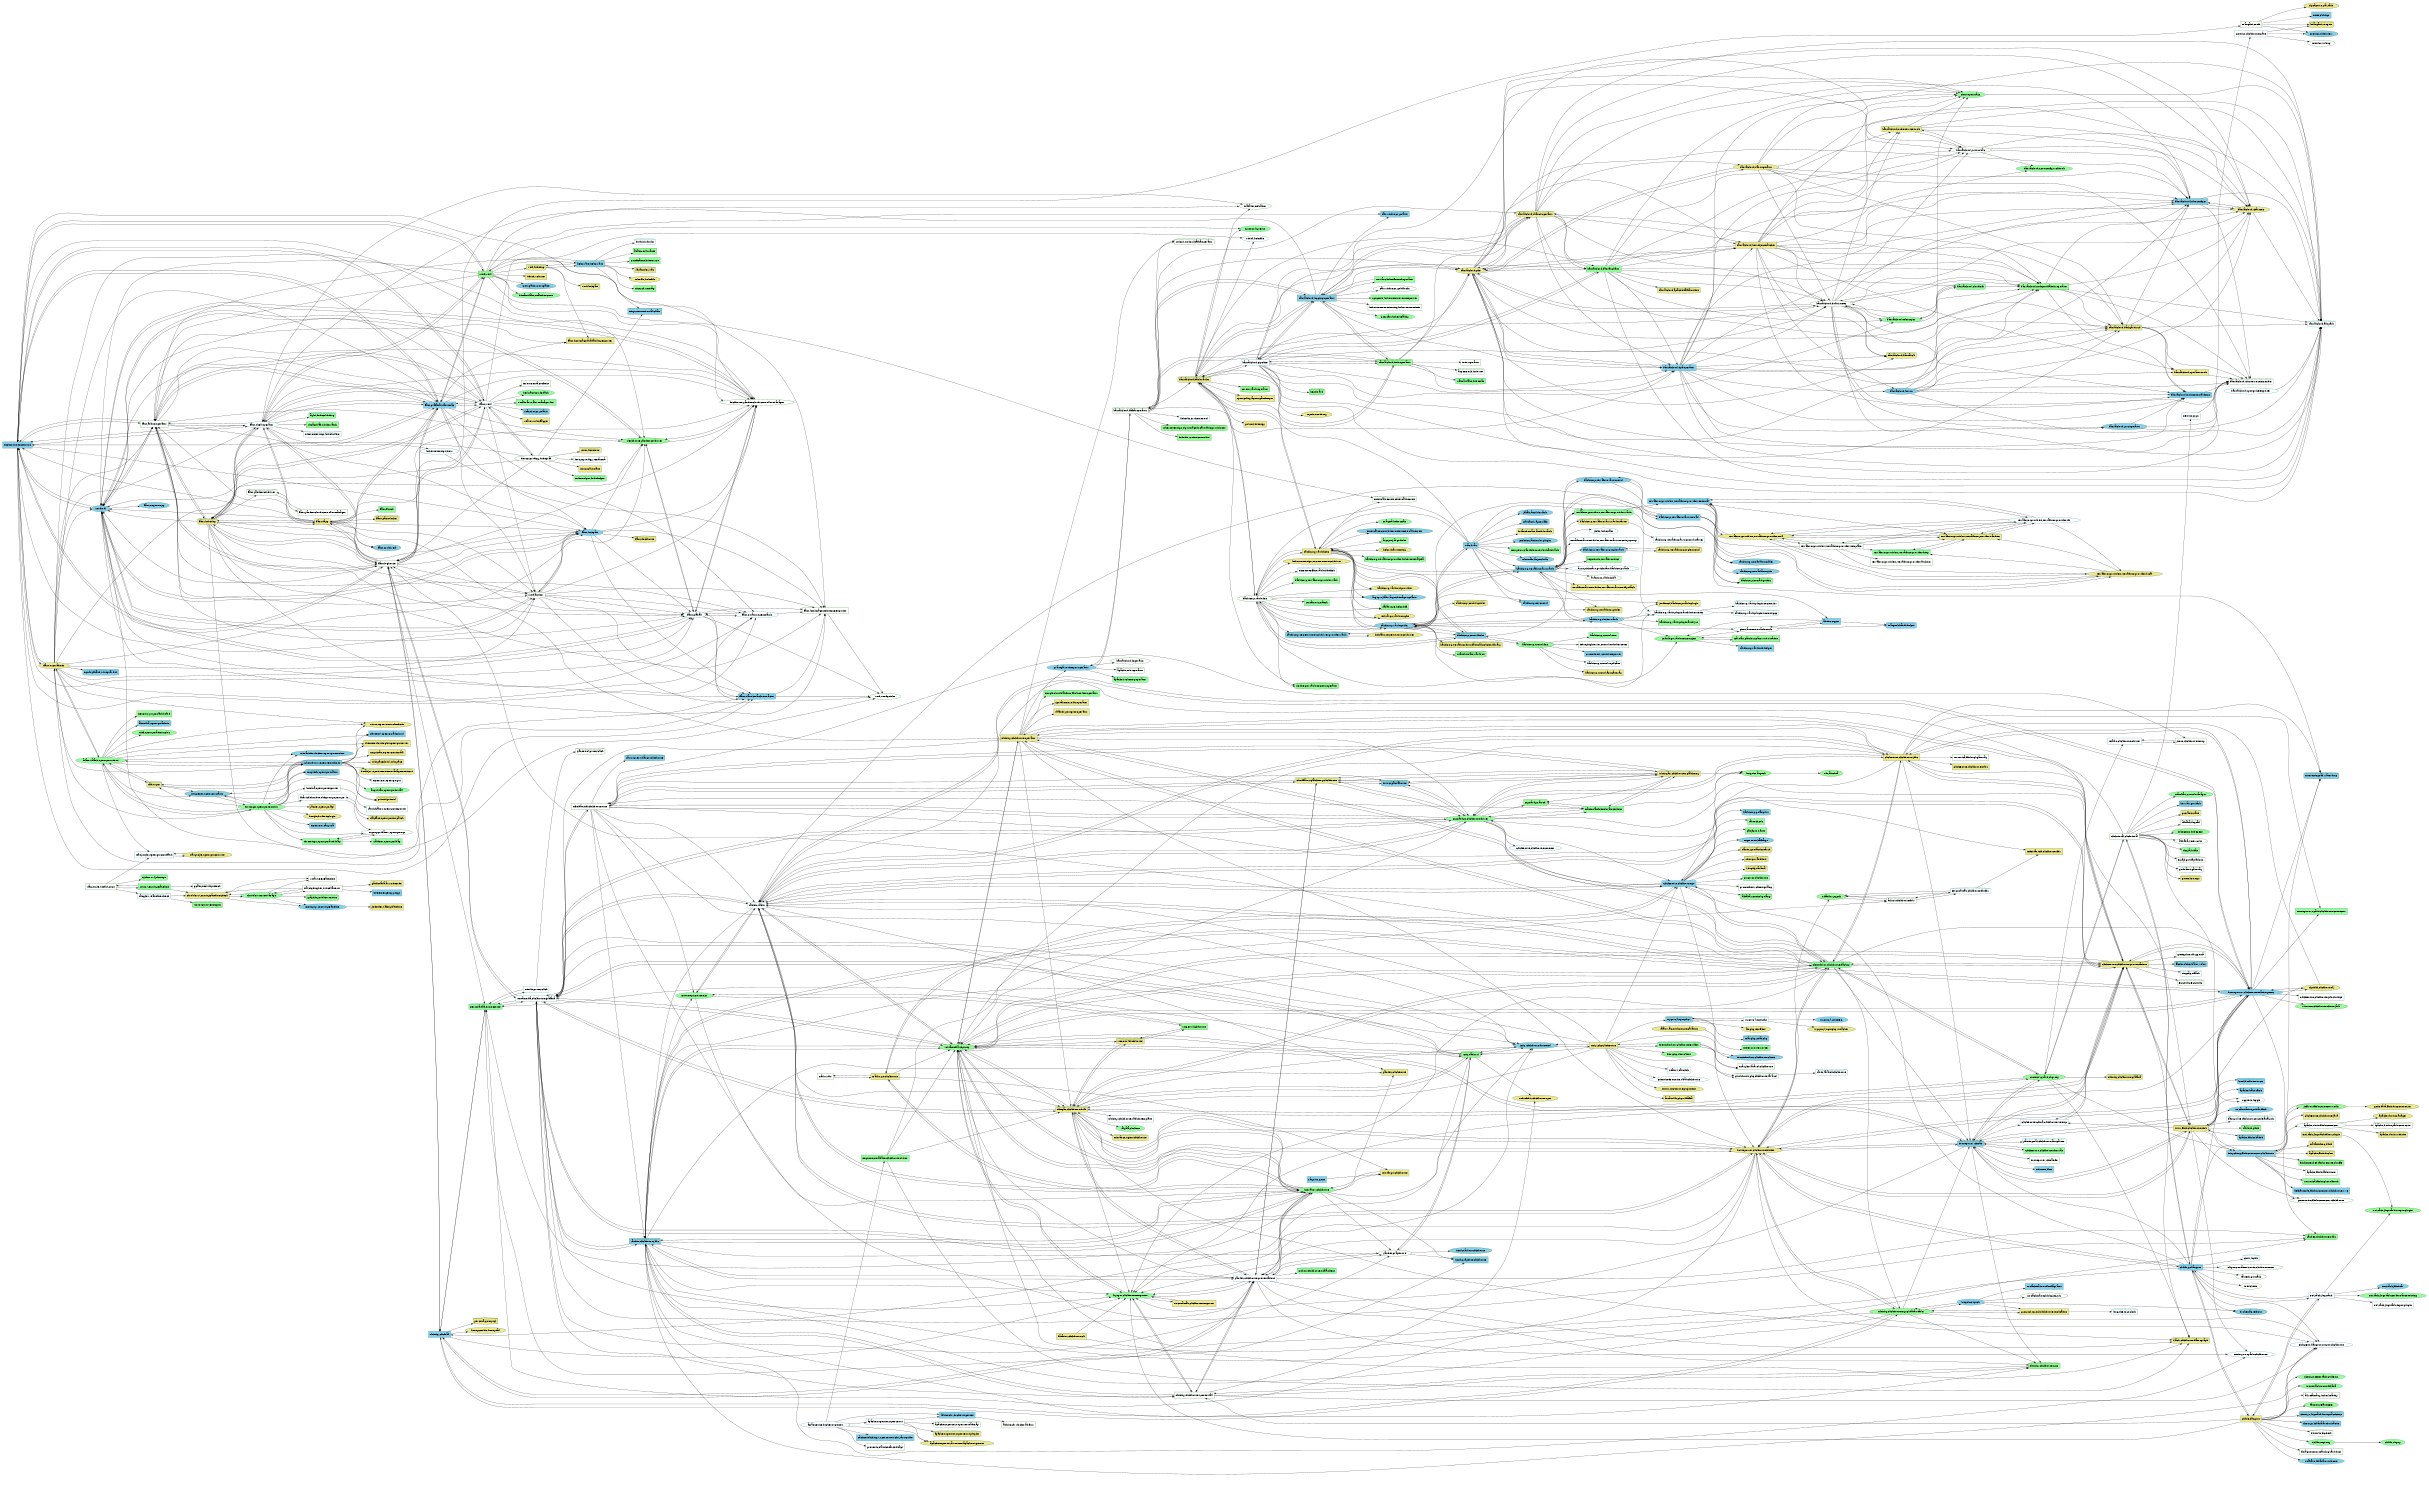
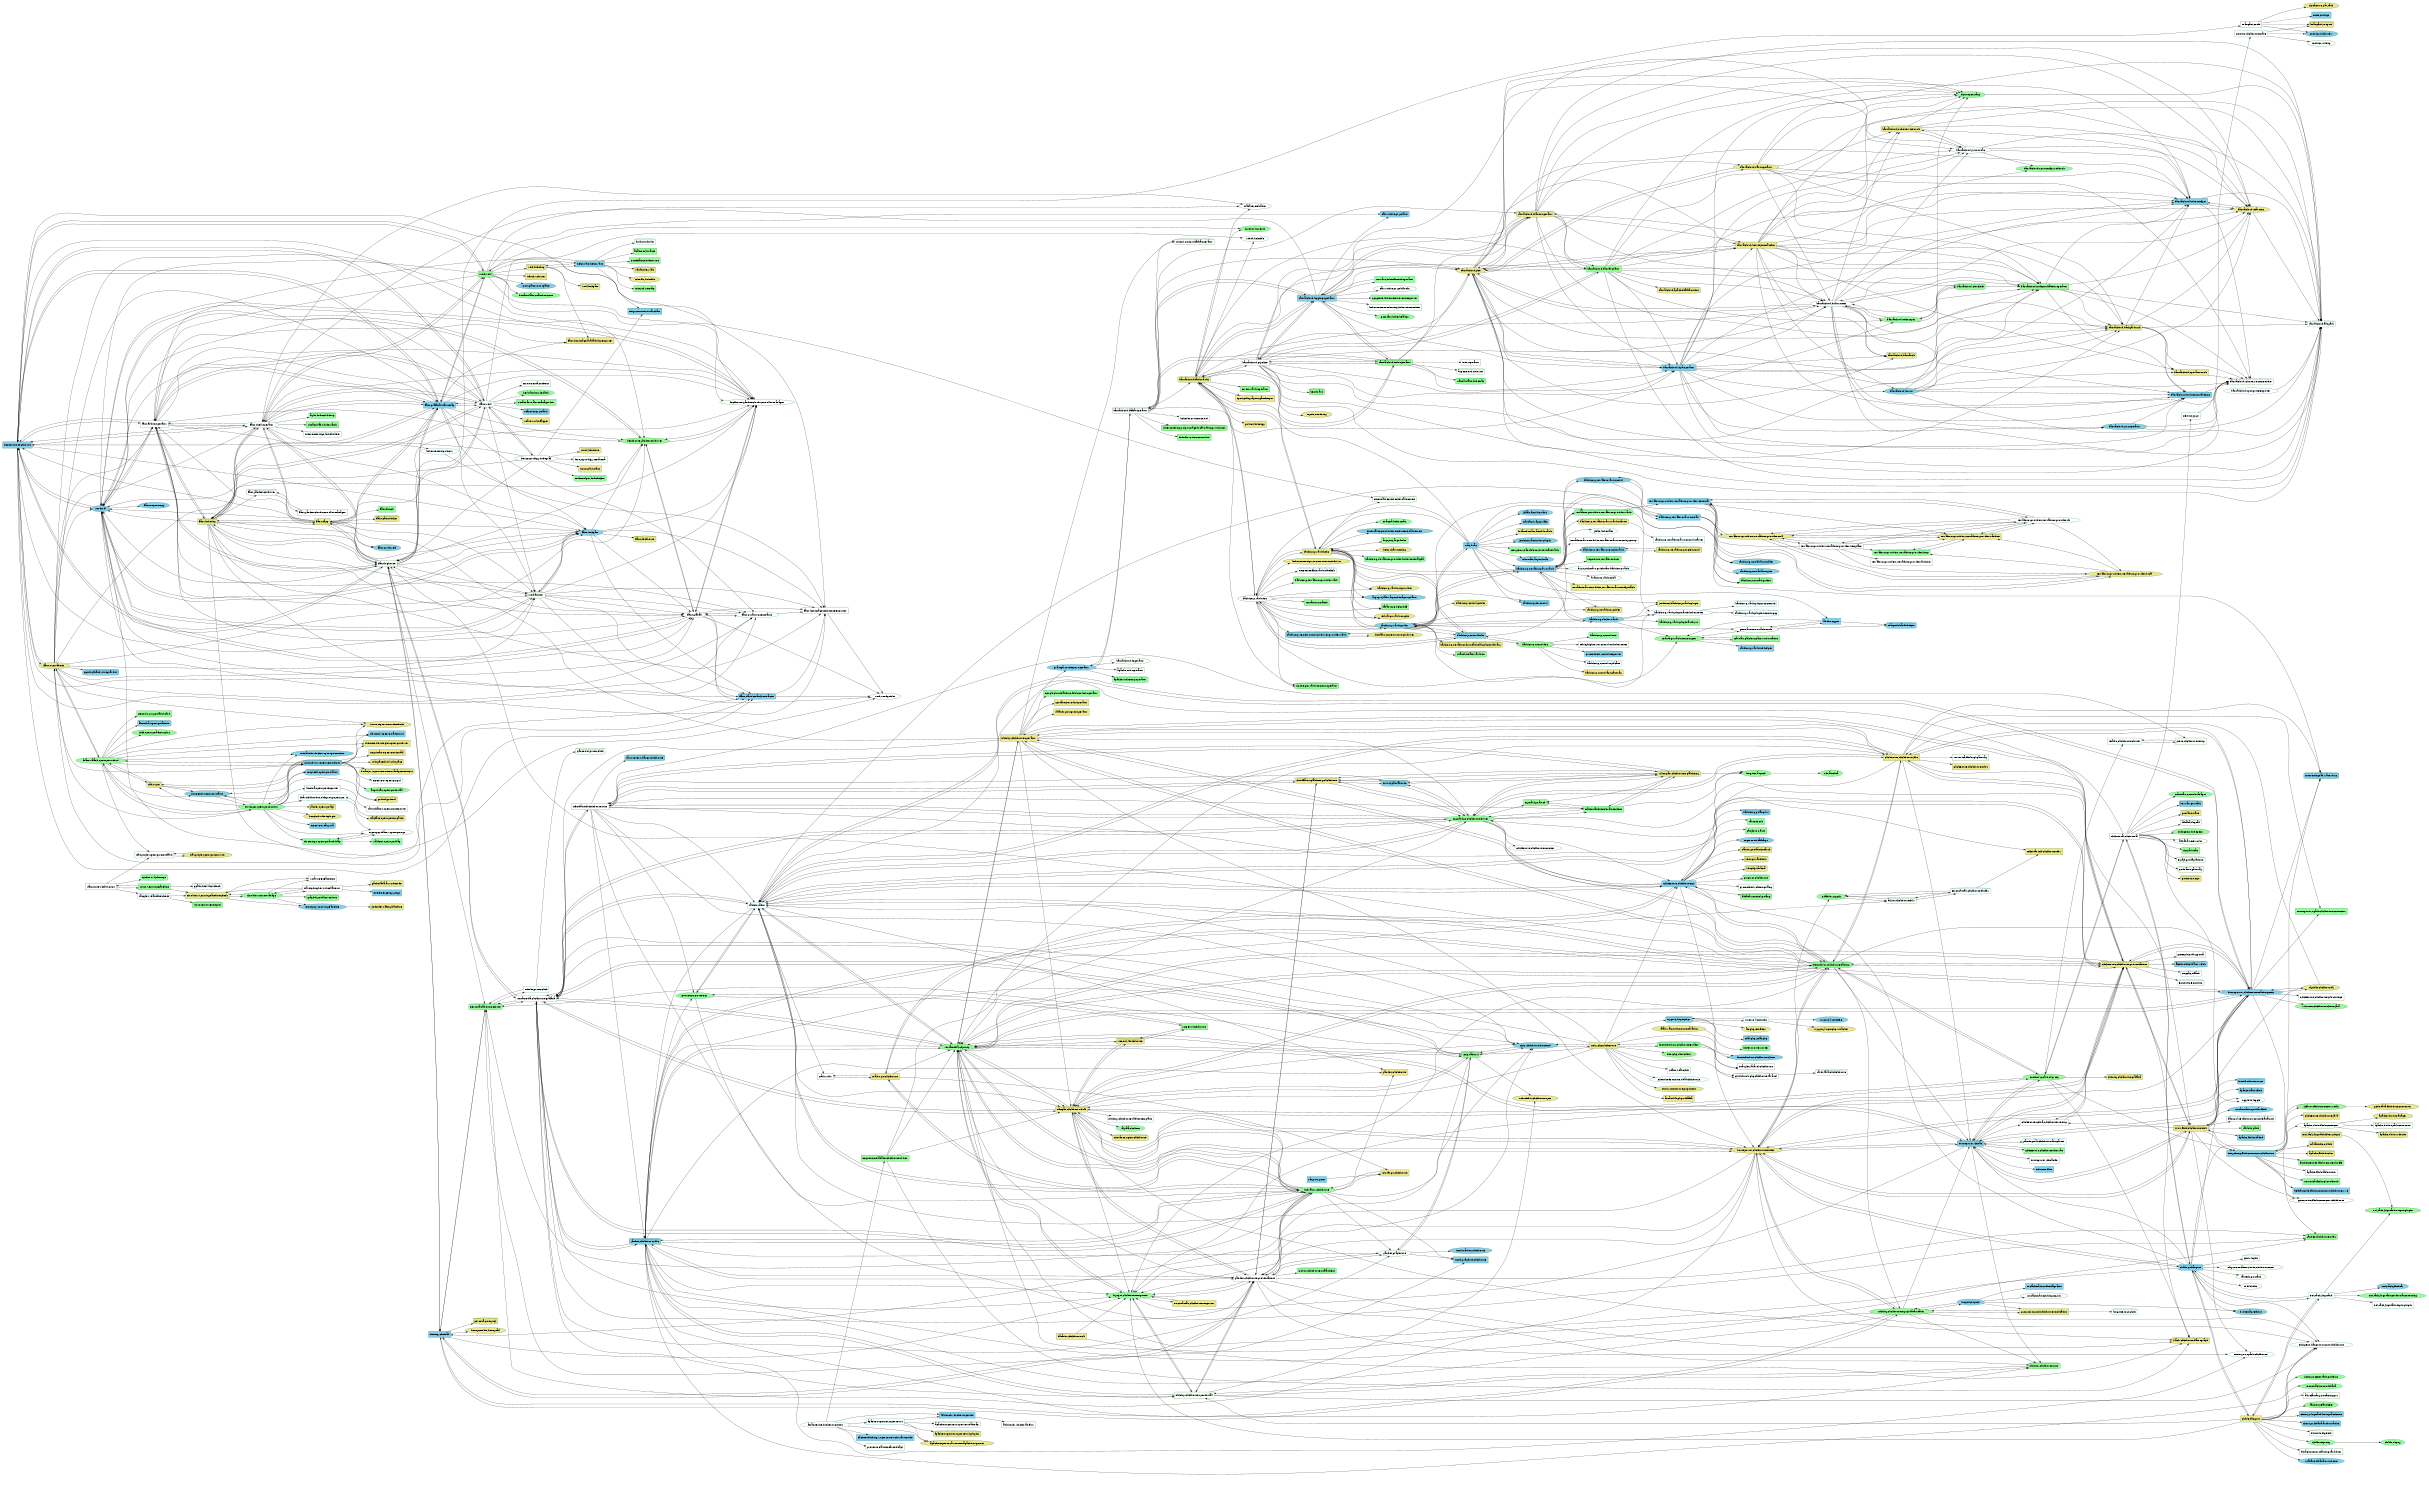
(1294, 1065) -> (1293, 1062)
(1115, 1226) -> (789, 991)
(2321, 1396) -> (2321, 1396)
